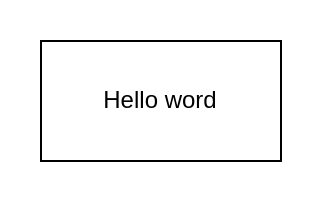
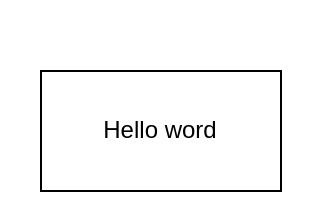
(161, 101) -> (161, 131)
